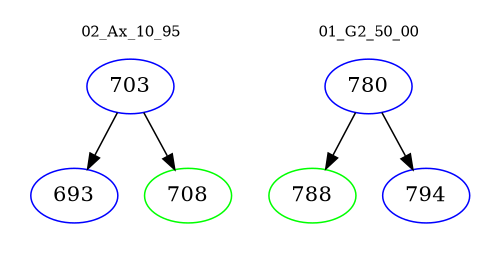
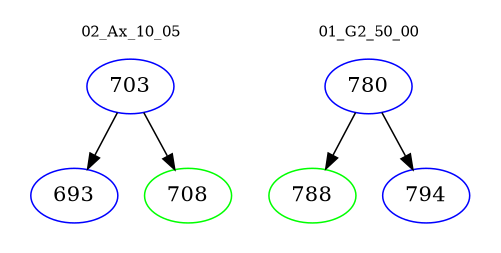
(131, 33) -> (131, 33)
